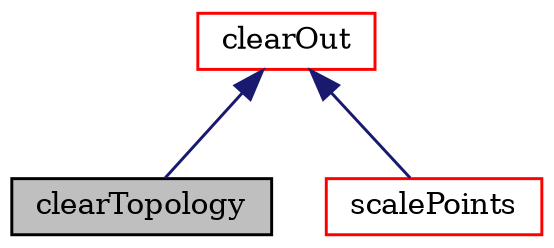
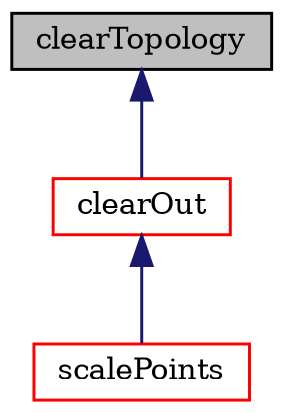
(204, 136) -> (142, 139)
